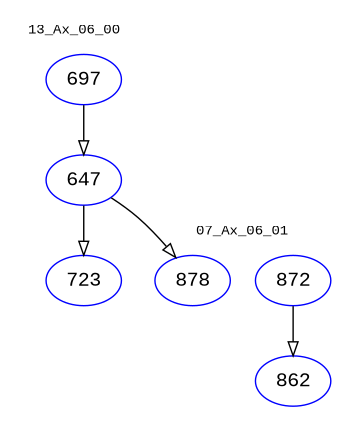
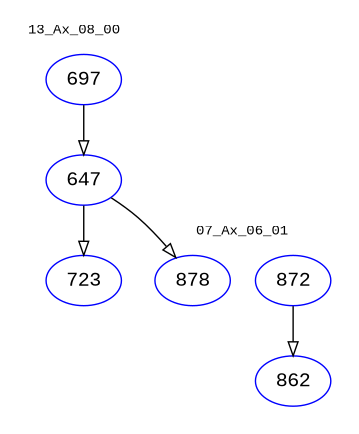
(75, 30) -> (75, 30)
